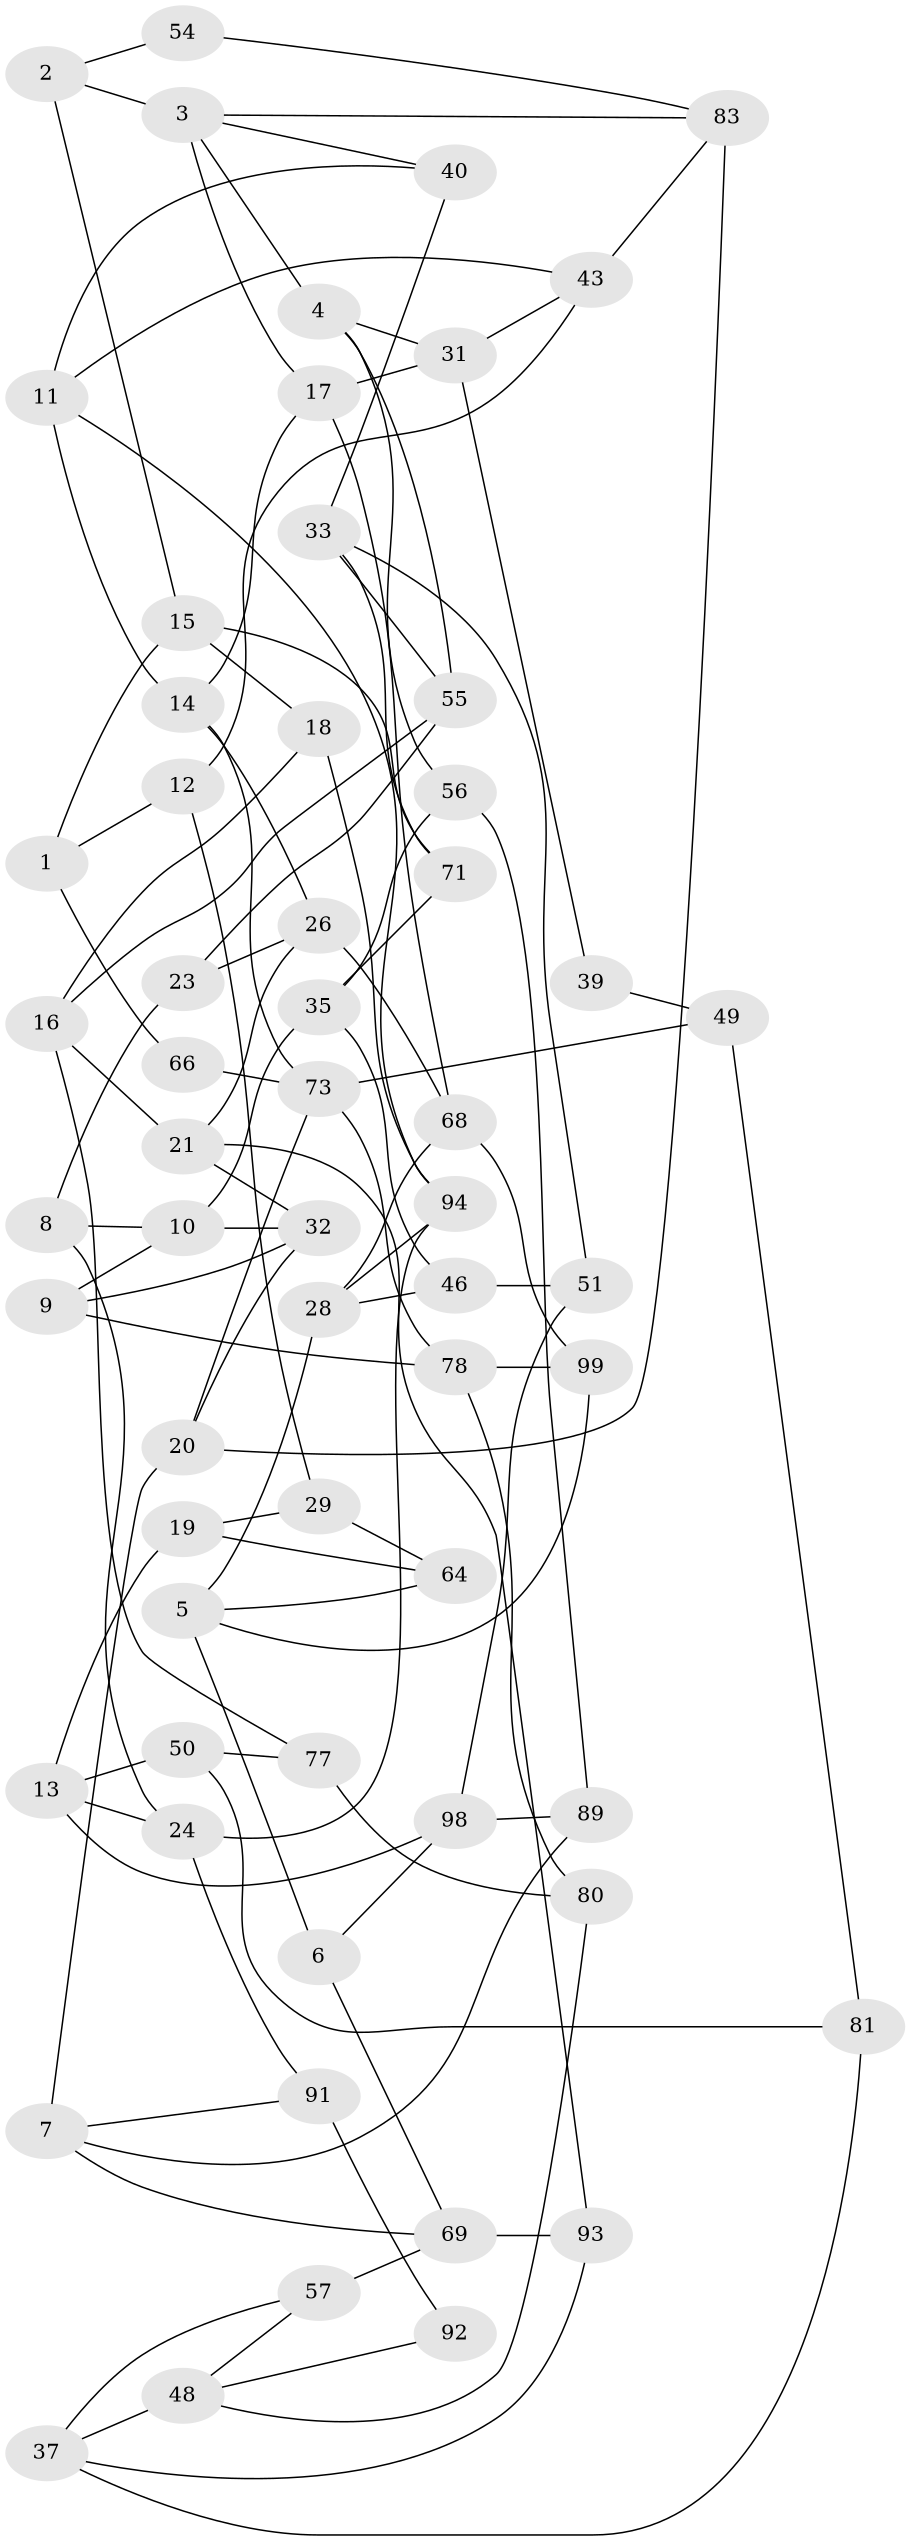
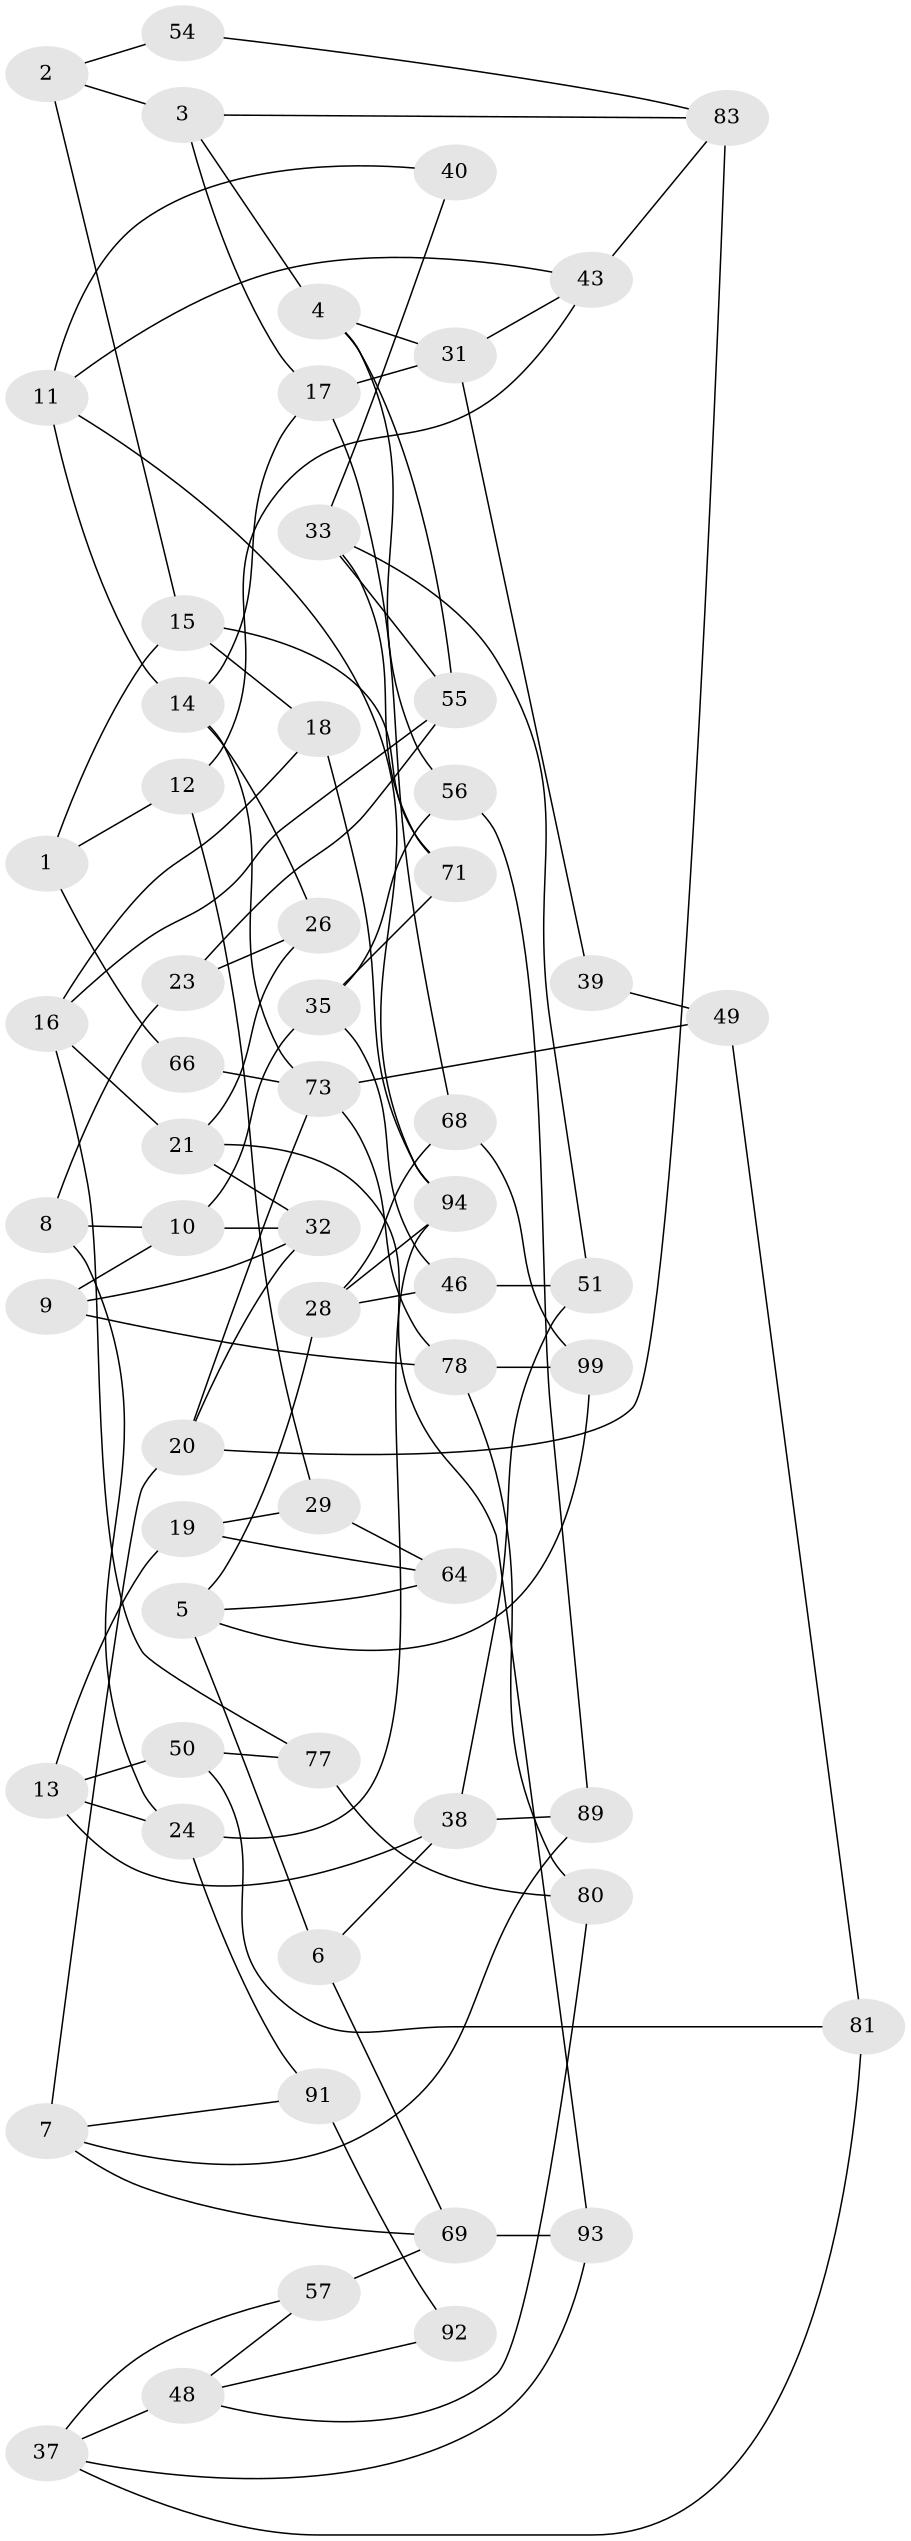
(319, 144) -> none
(396, 1019) -> none
(455, 1821) -> (455, 1821)
